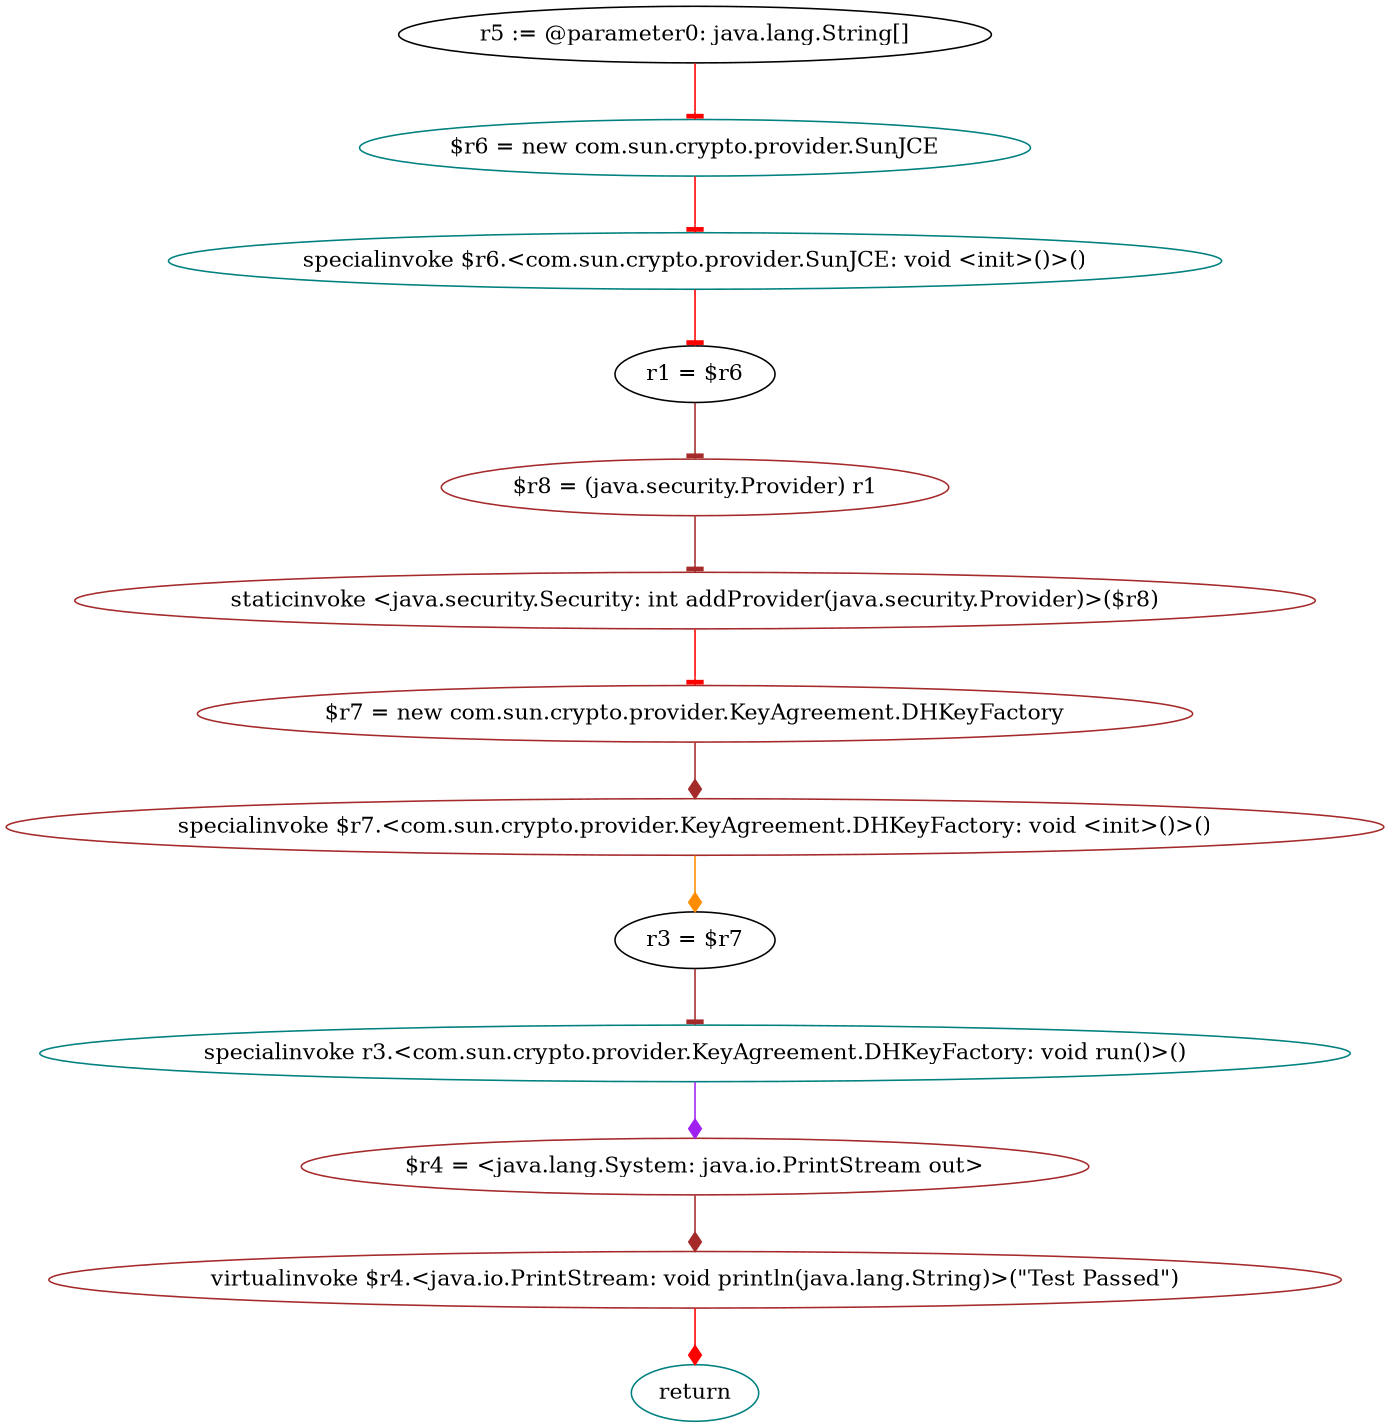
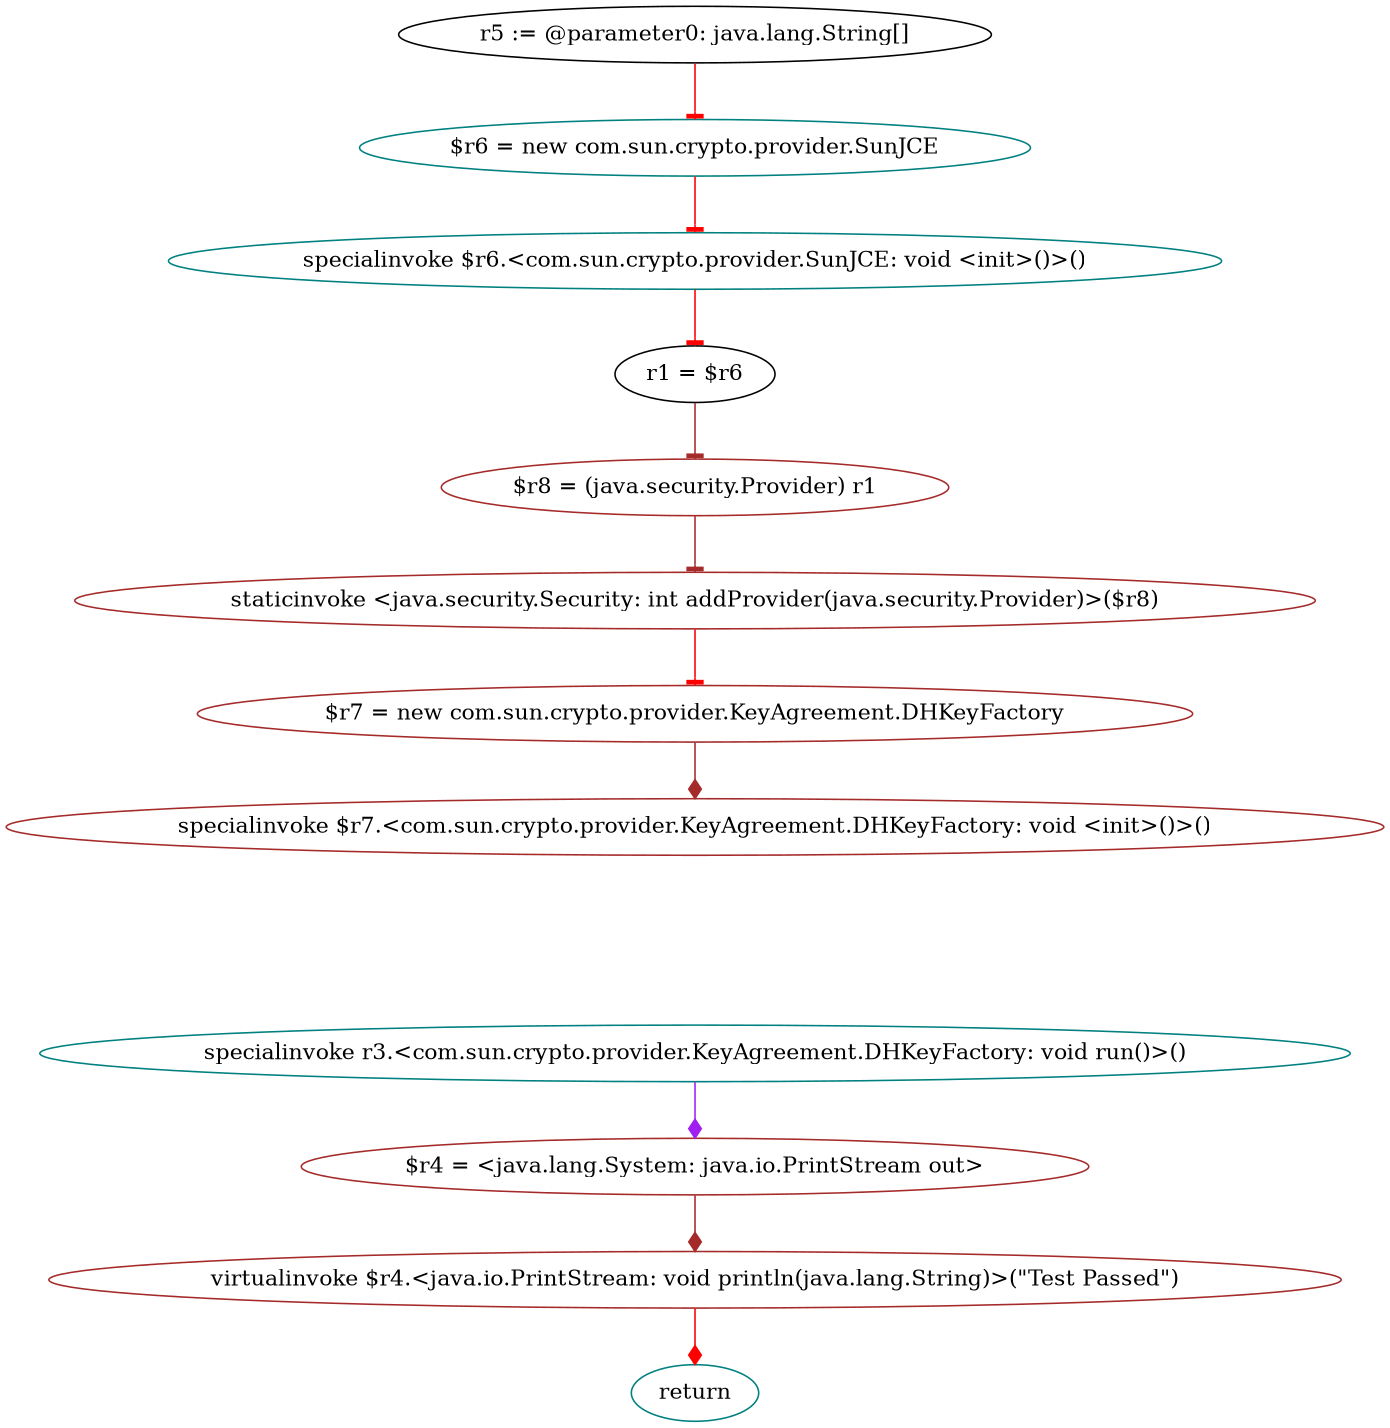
(695, 940) -> none
